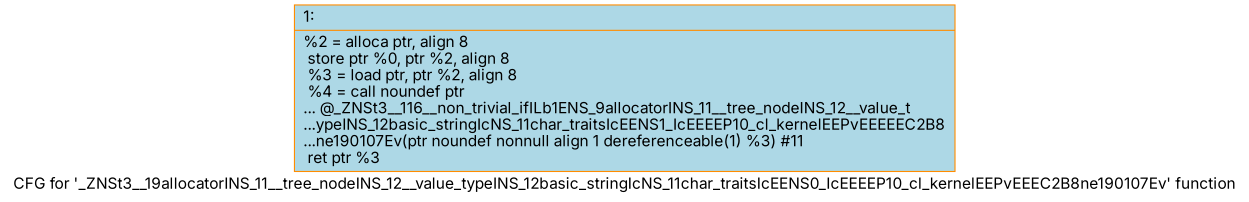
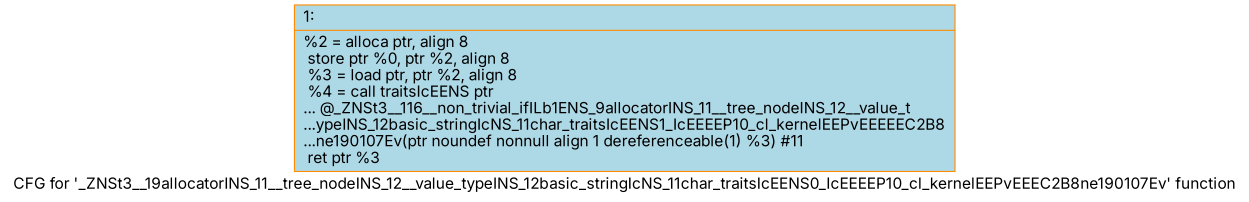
(384, 92) -> (399, 92)
